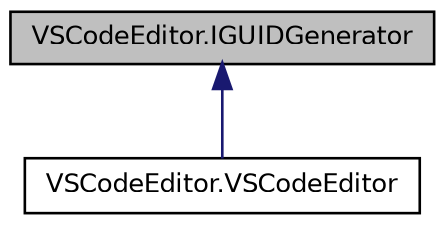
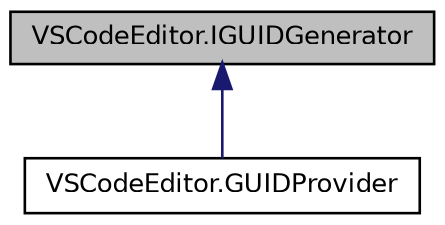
(222, 186) -> (222, 186)
